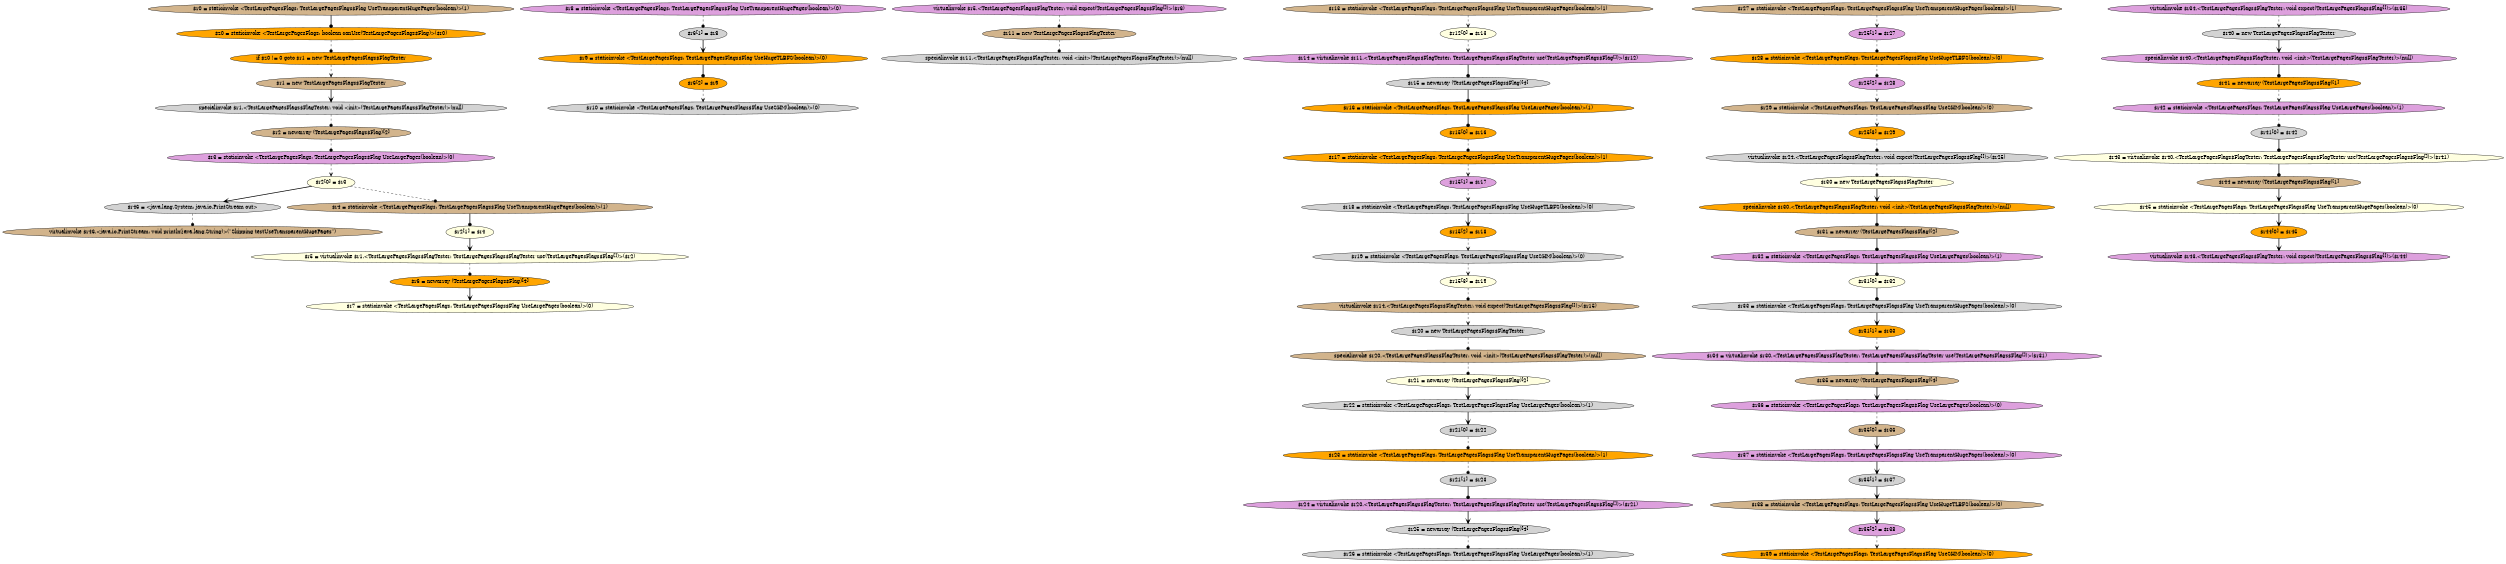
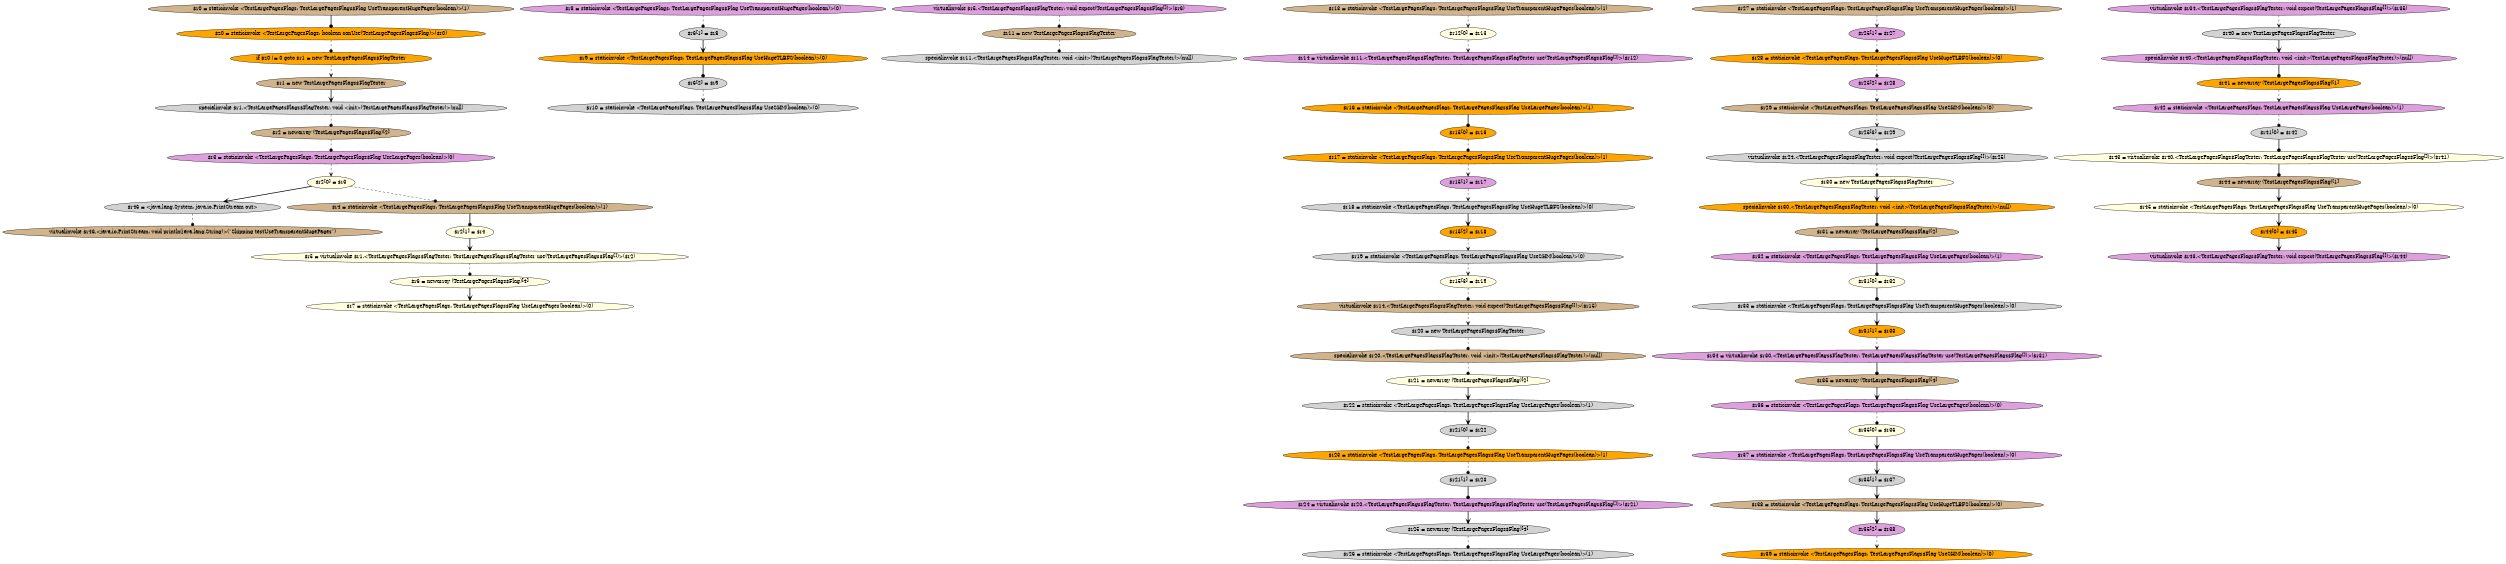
(703, 83) -> (703, 83)
(1468, 83) -> none
(1877, 133) -> (1877, 133)
(470, 282) -> (470, 282)
(1877, 431) -> (1877, 431)
